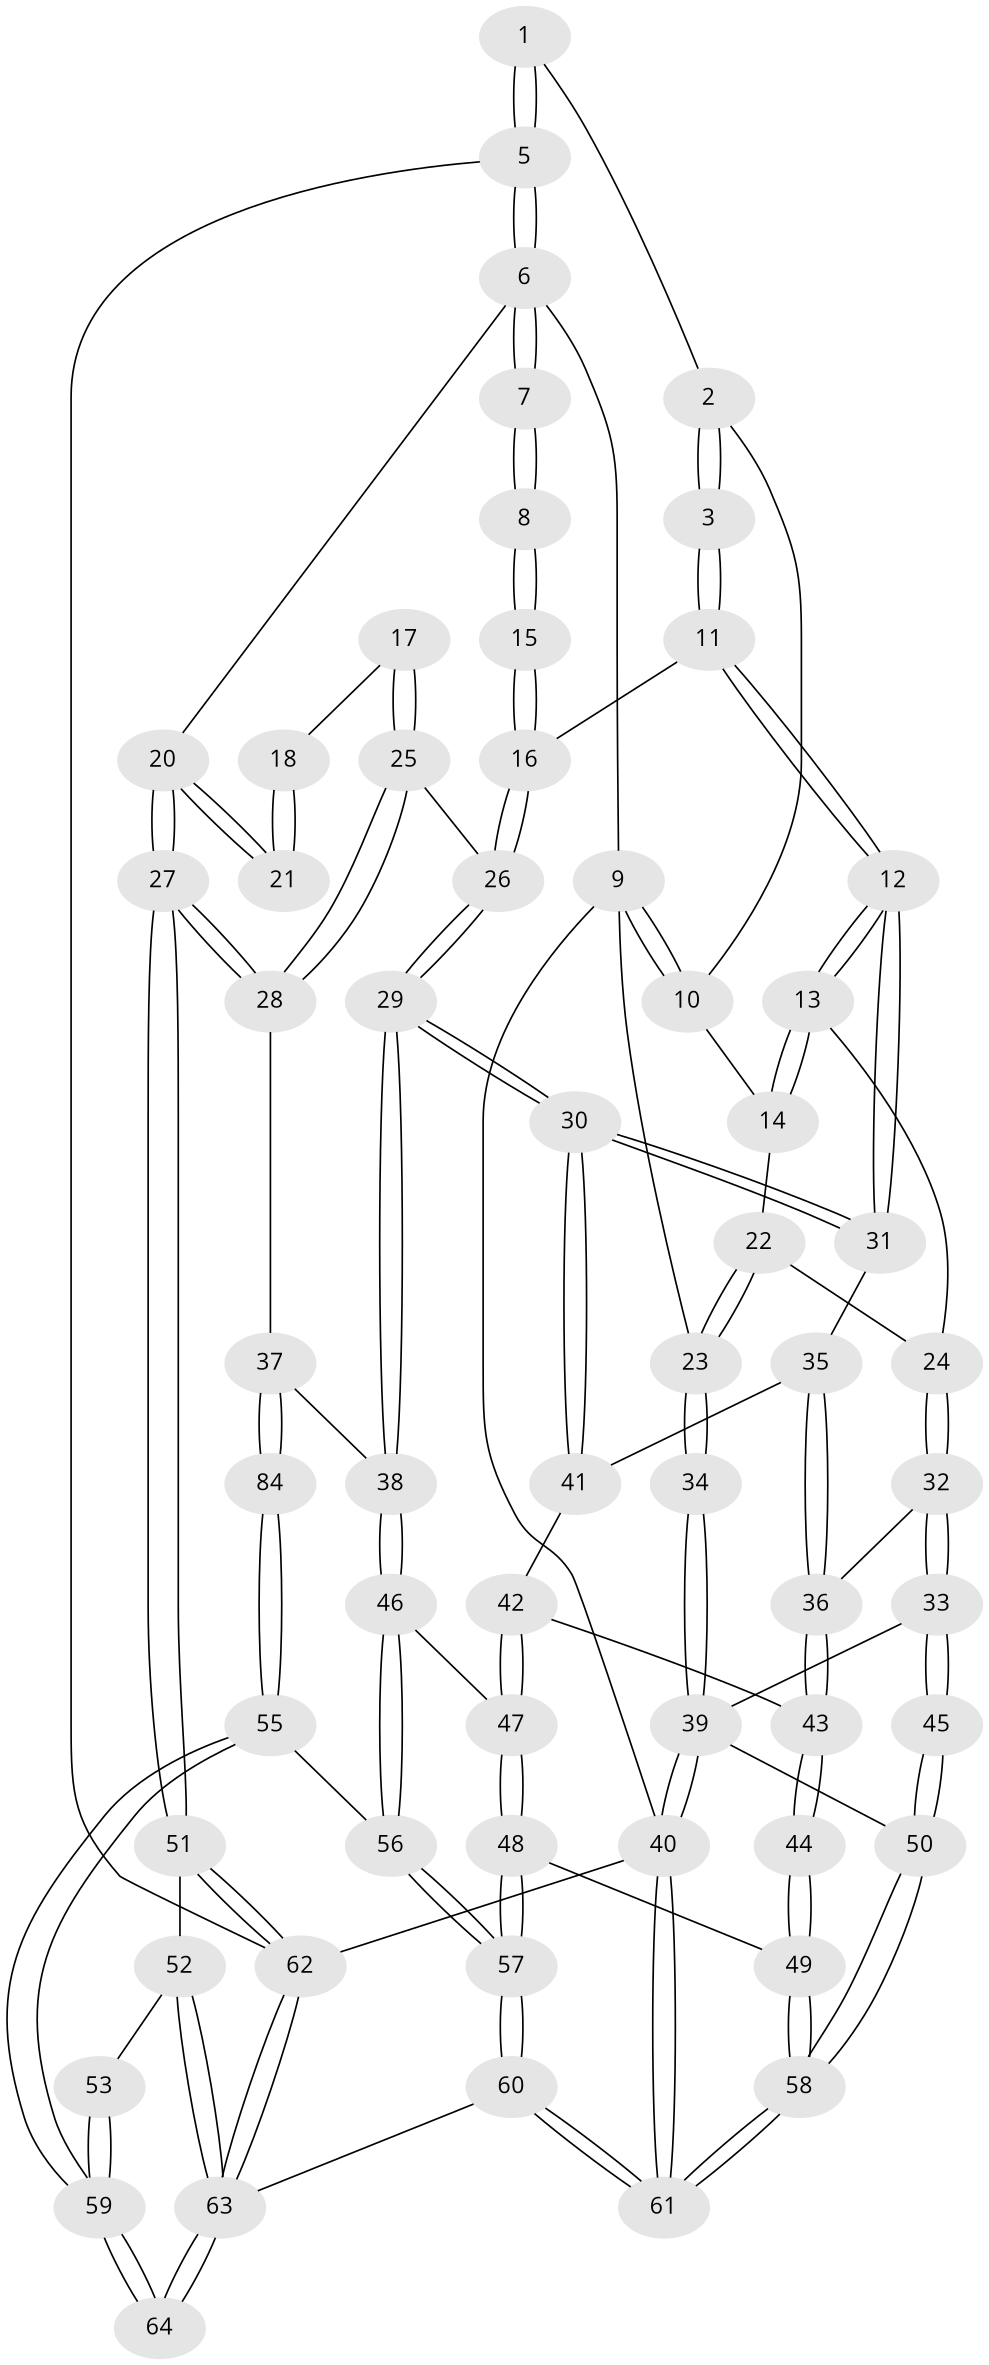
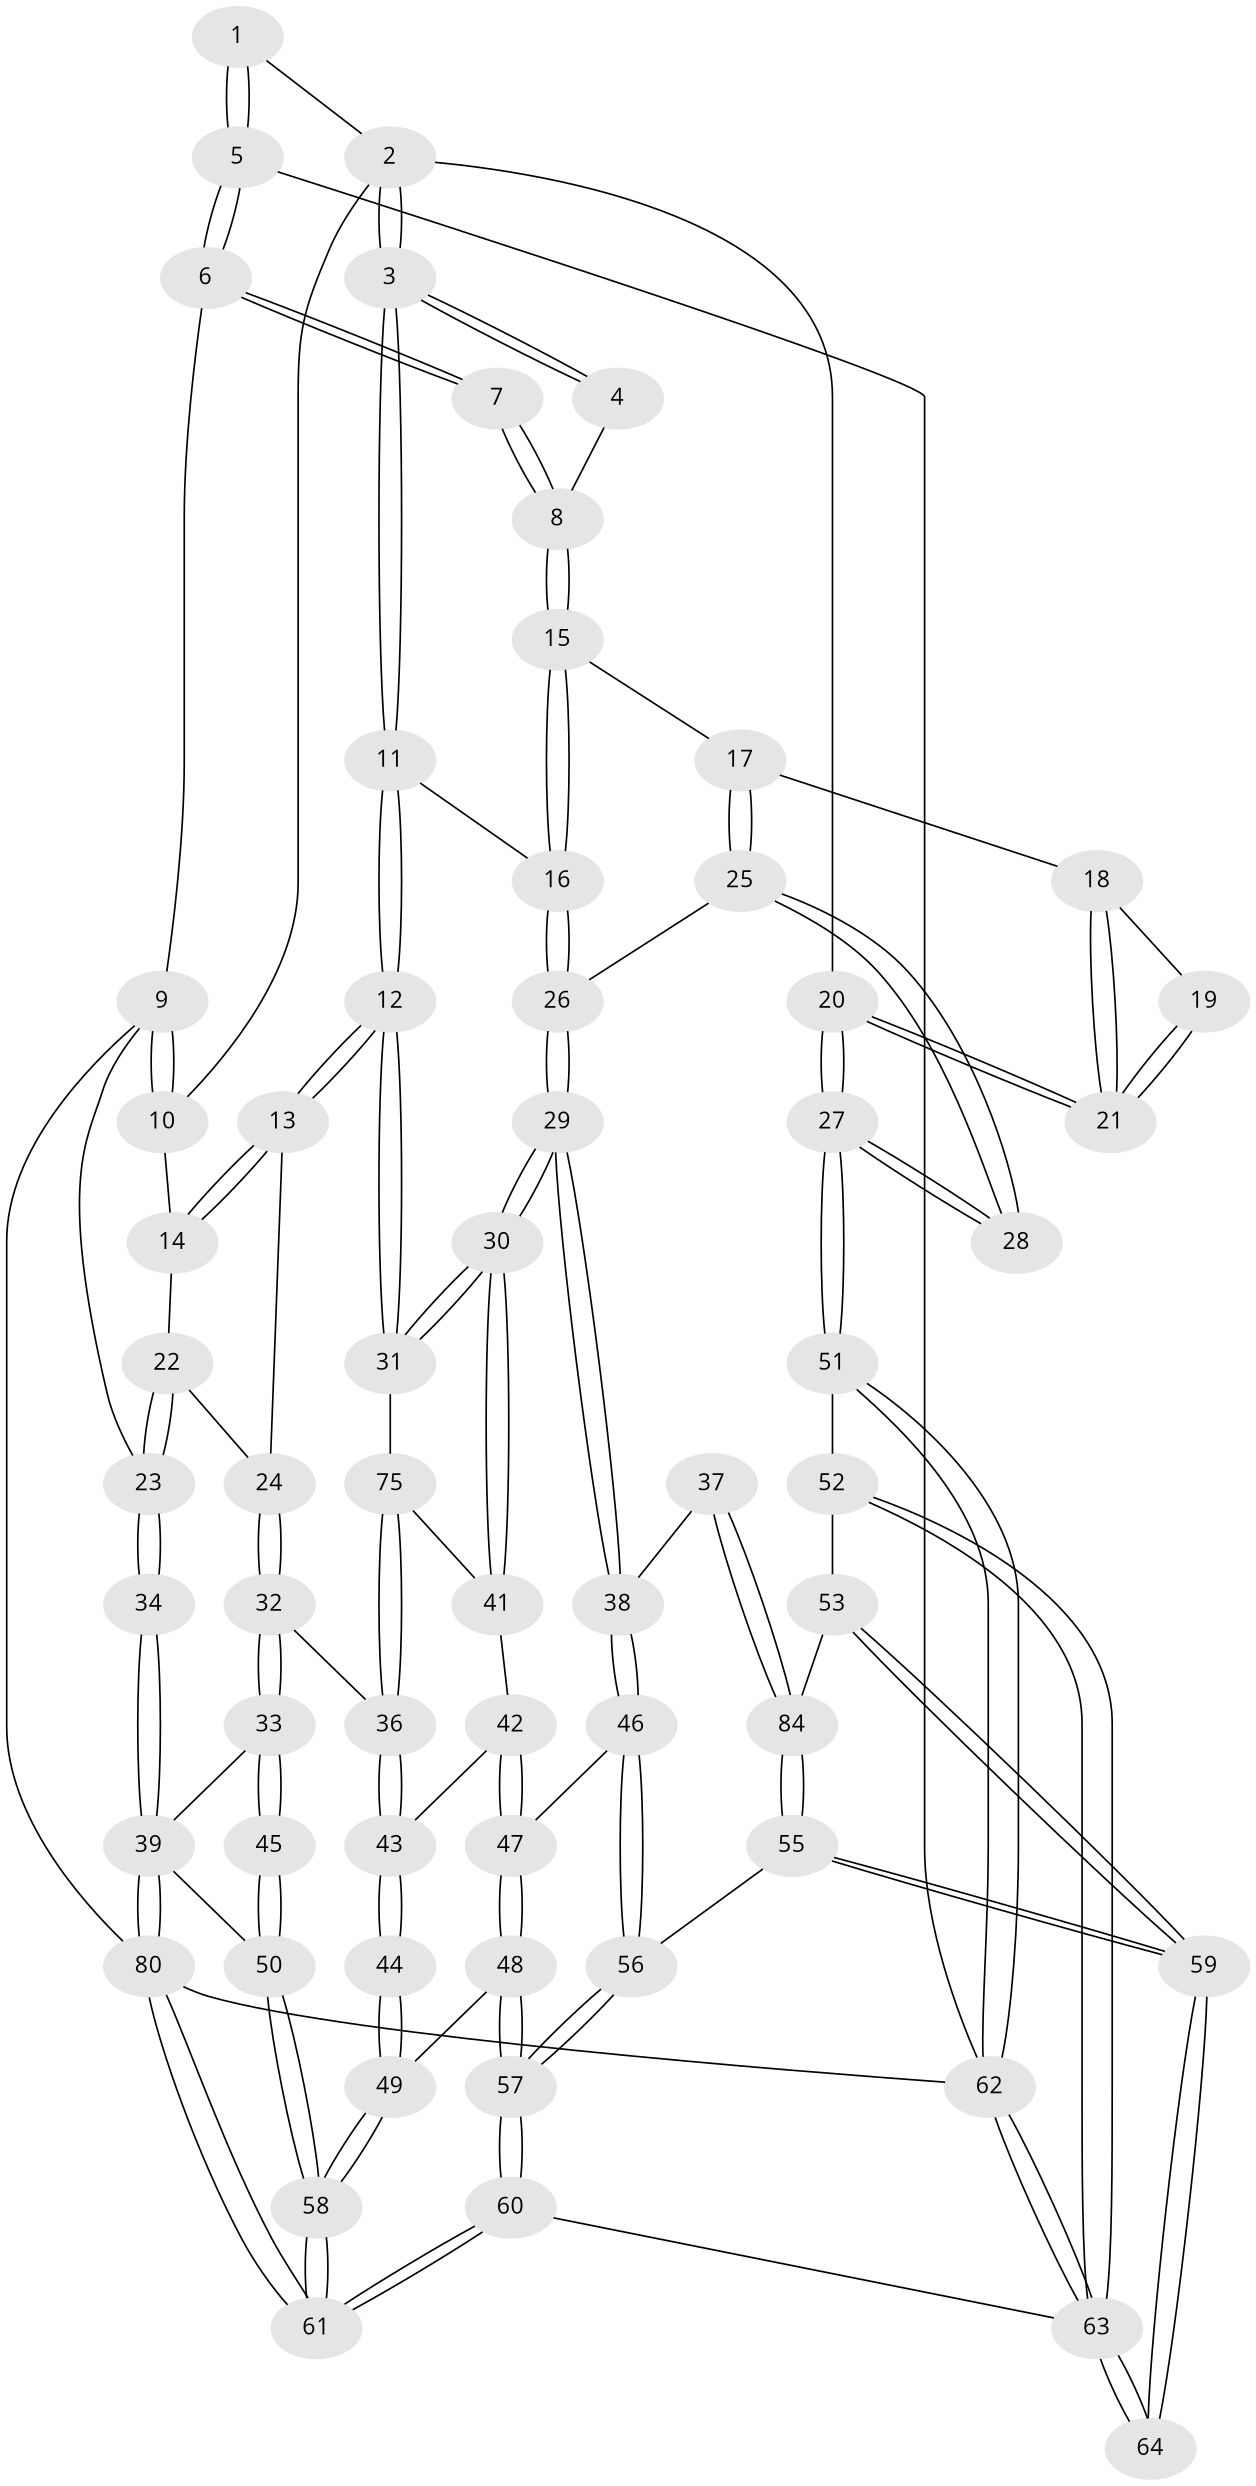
none -> (618, 399)
(344, 519) -> (832, 434)
none -> (649, 700)
none -> (1204, 1002)
(270, 1182) -> none
(816, 1363) -> (390, 1484)
none -> (812, 1665)
(664, 1846) -> (149, 1966)
